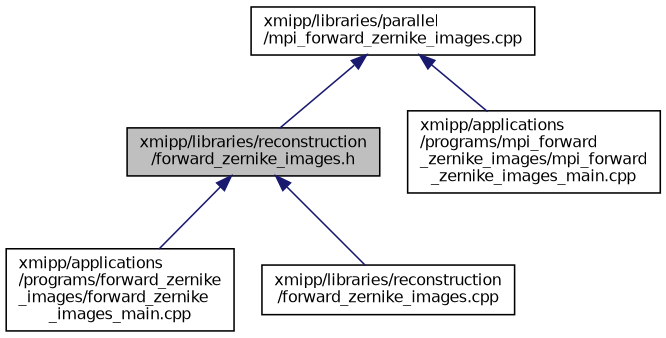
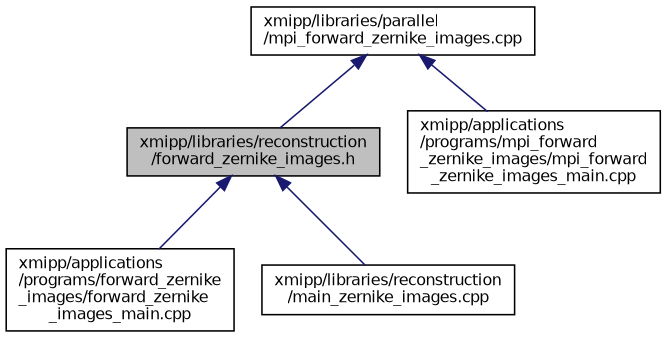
(388, 290) -> (388, 290)
